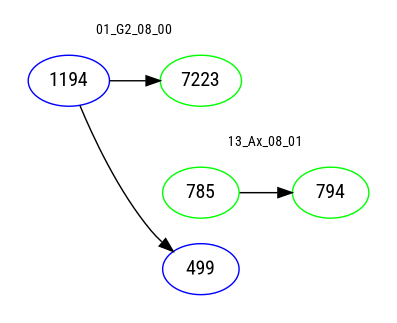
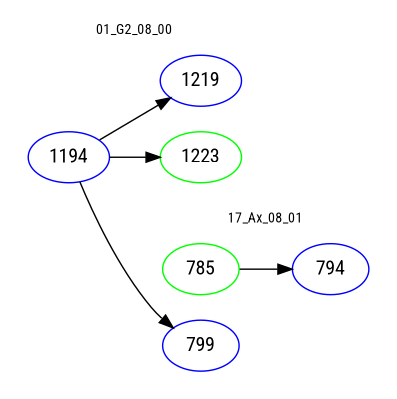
(201, 81) -> (201, 157)
none -> (201, 81)
(266, 142) -> (266, 219)
(331, 193) -> (331, 269)
(201, 269) -> (201, 346)
